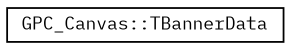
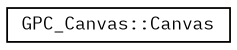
(145, 25) -> (119, 25)
